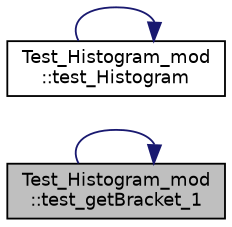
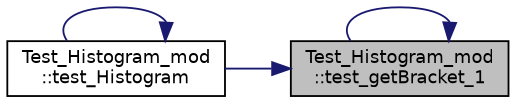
none -> (248, 69)
